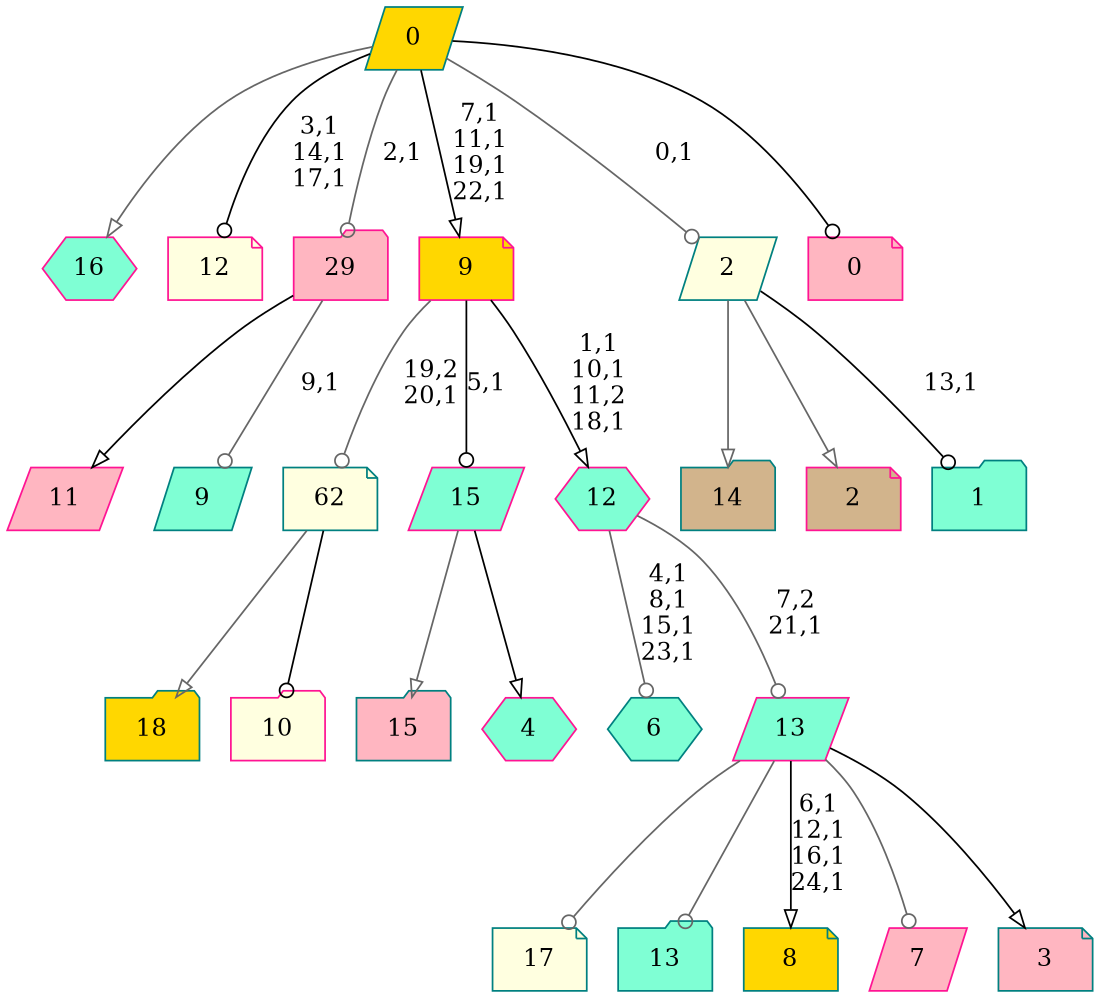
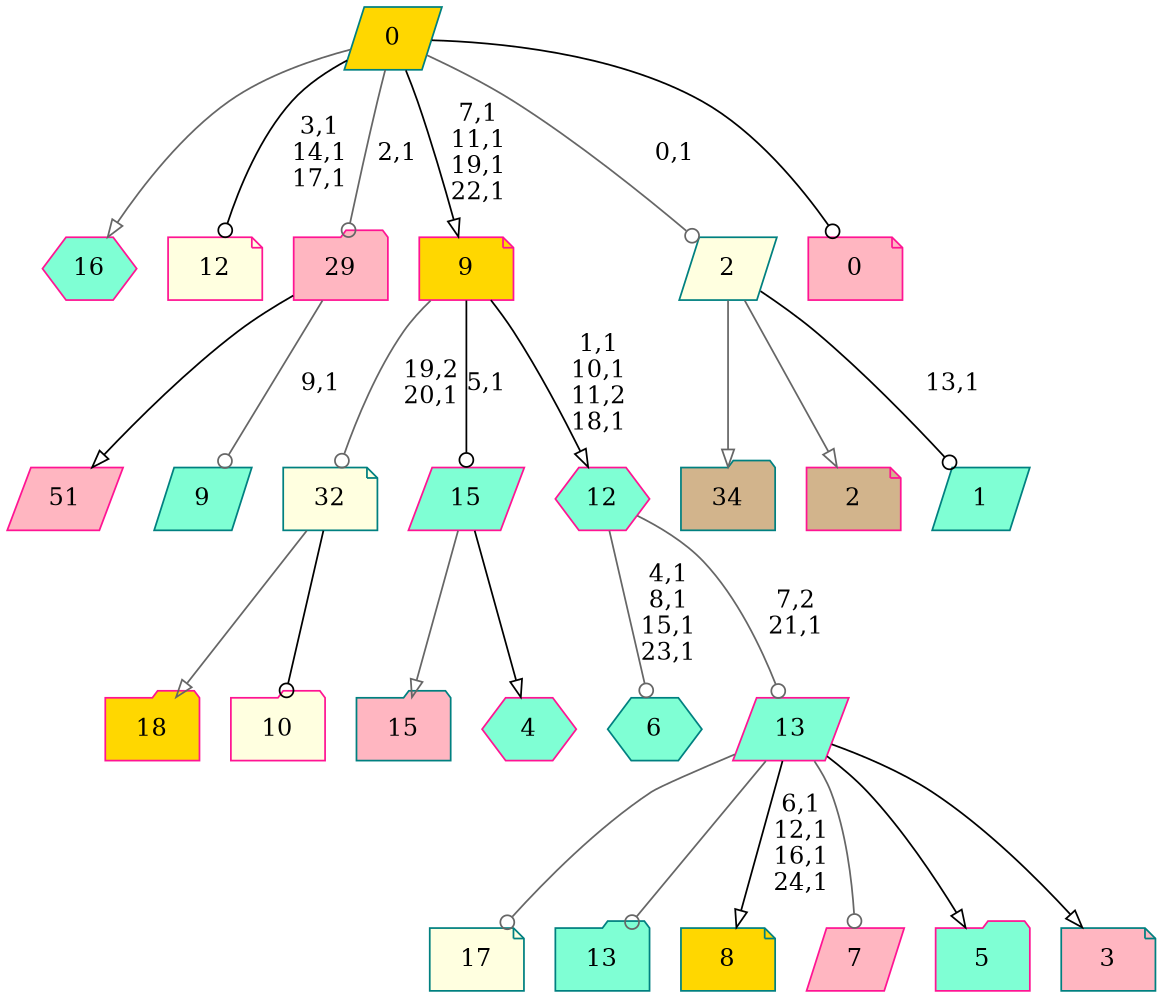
(65, 499) -> (65, 499)
(330, 499) -> (330, 499)
(728, 499) -> (728, 499)
(979, 499) -> (981, 499)
(152, 729) -> (152, 729)
none -> (983, 959)
